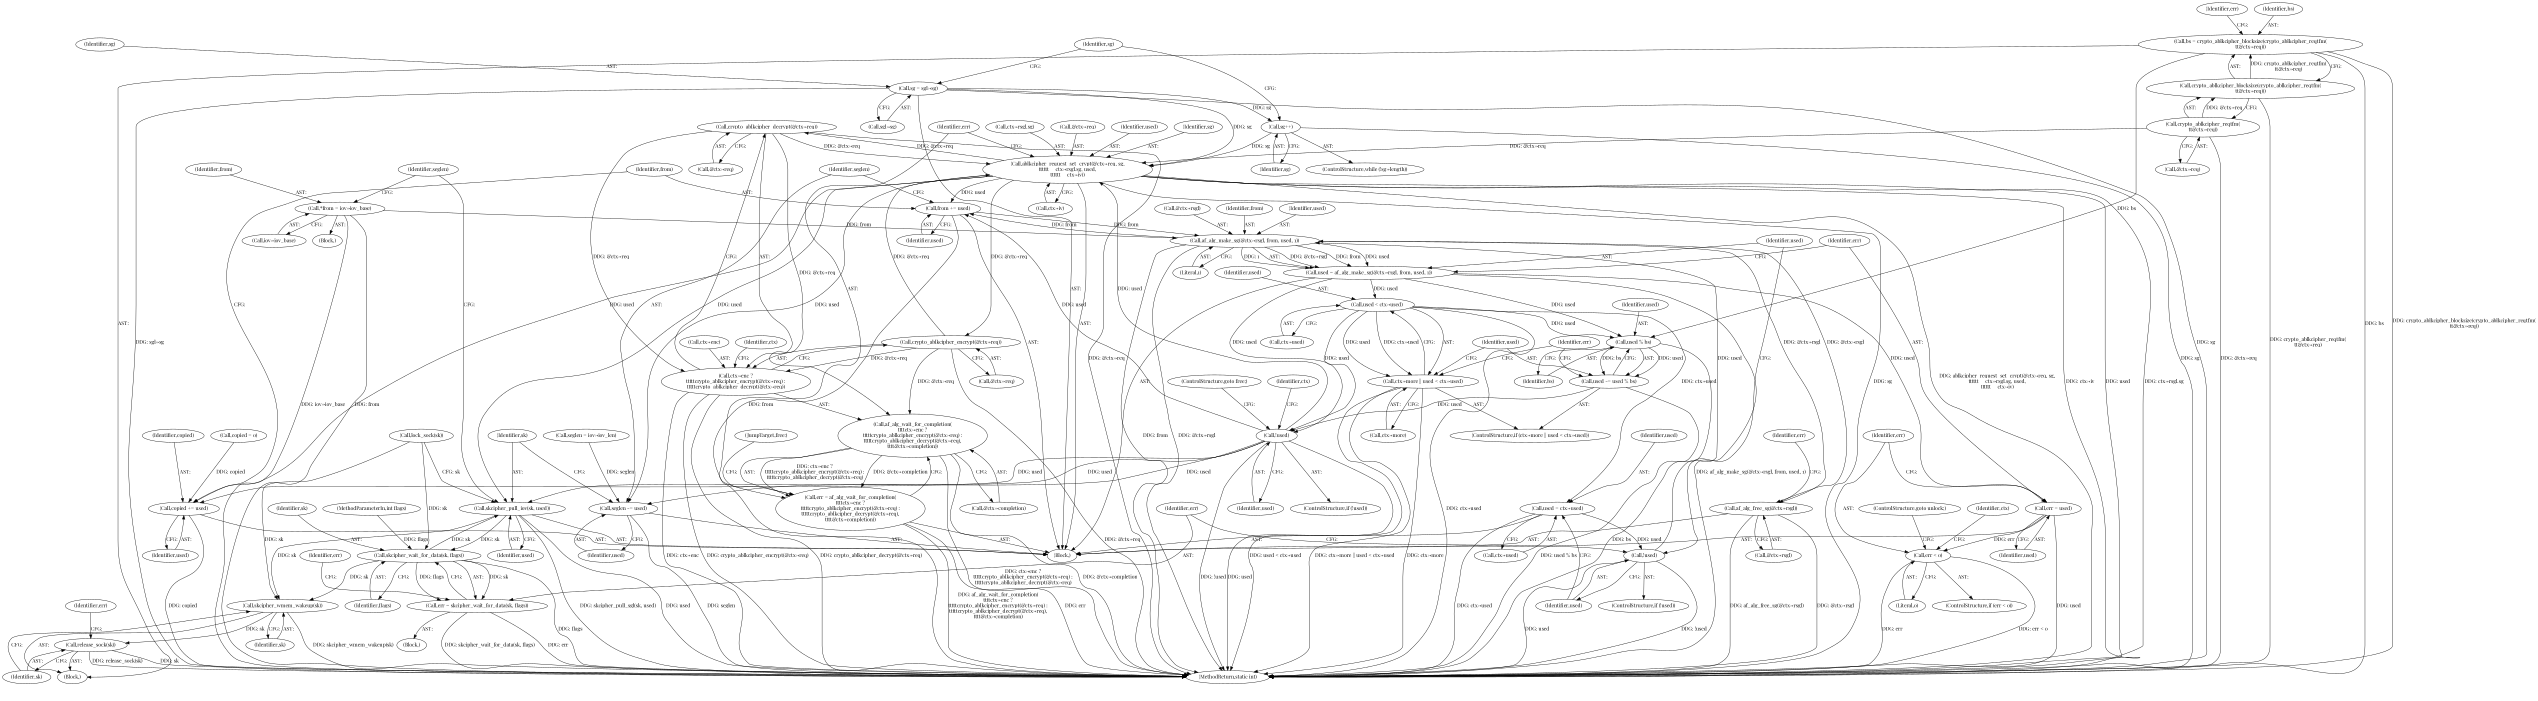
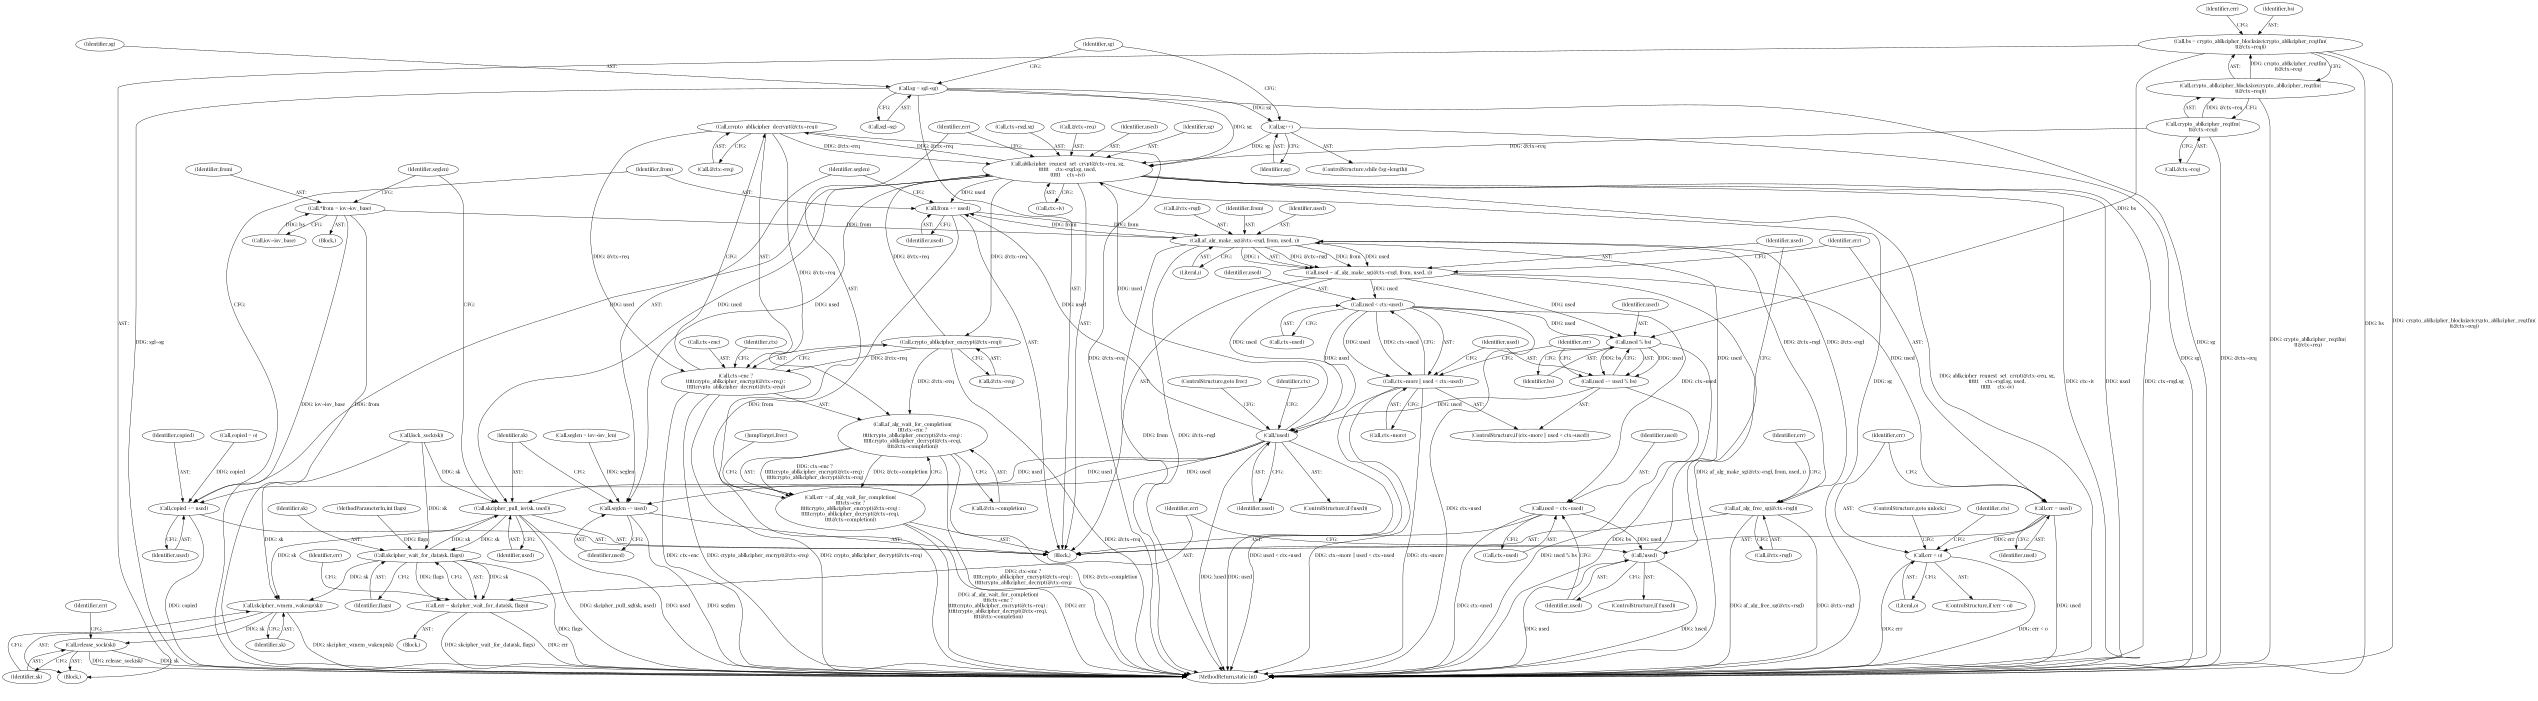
(295, 225) -> (295, 225)
(451, 472) -> (451, 472)
